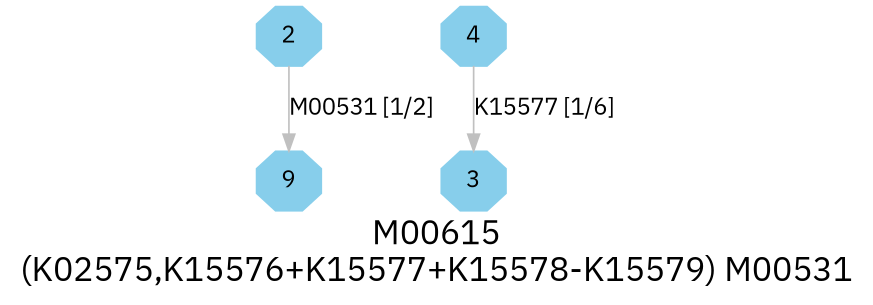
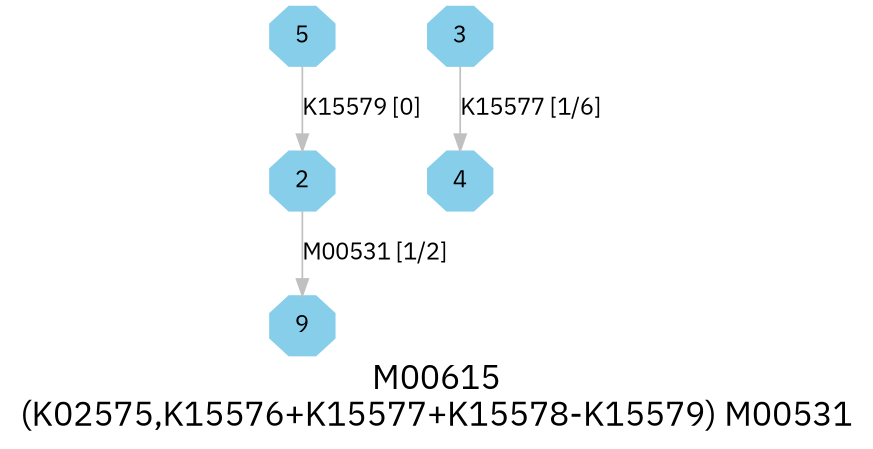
none -> (302, 36)
(474, 100) -> (460, 100)
